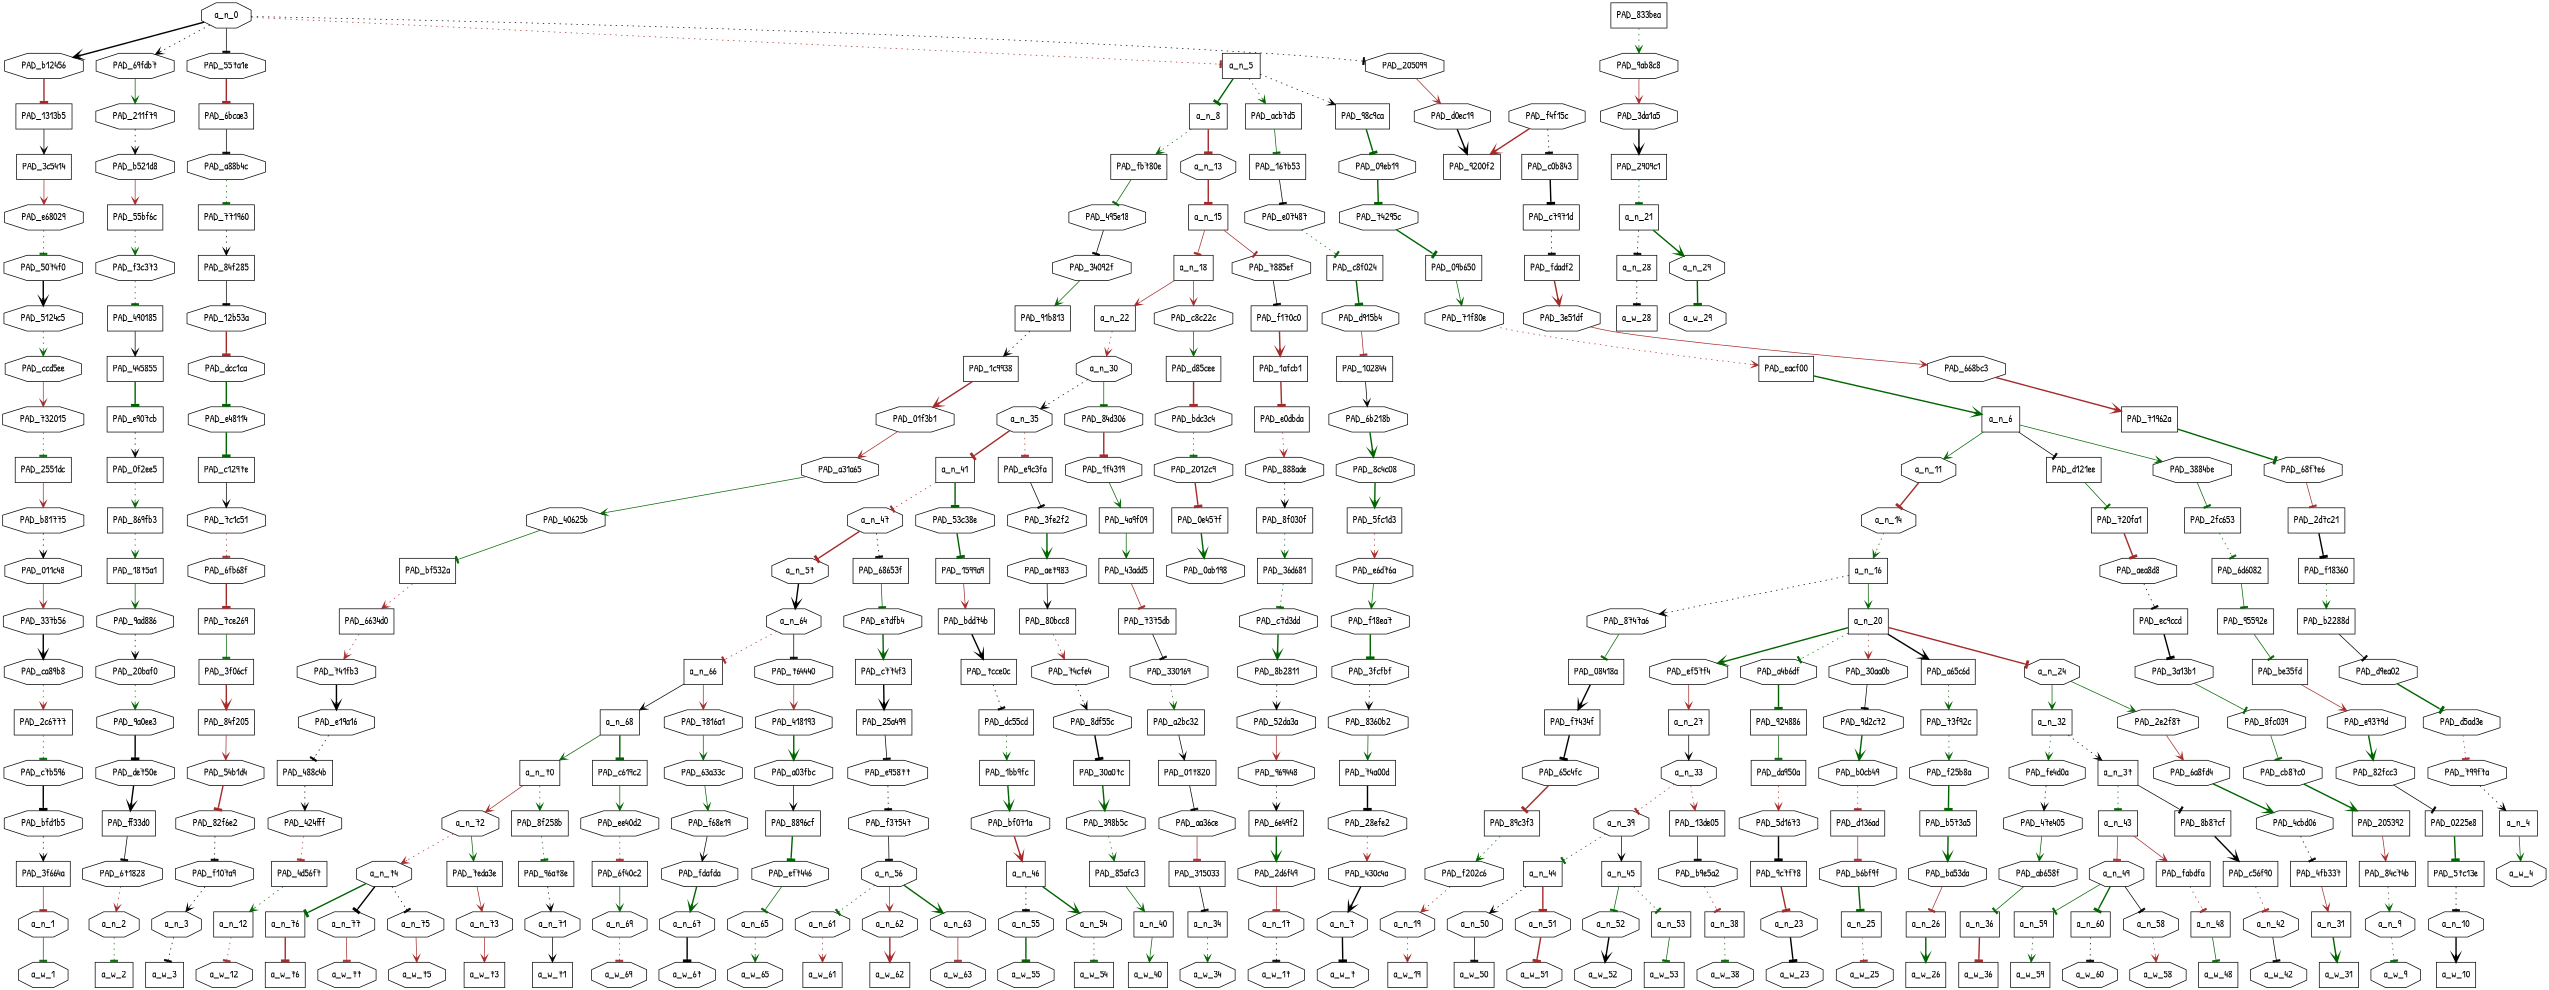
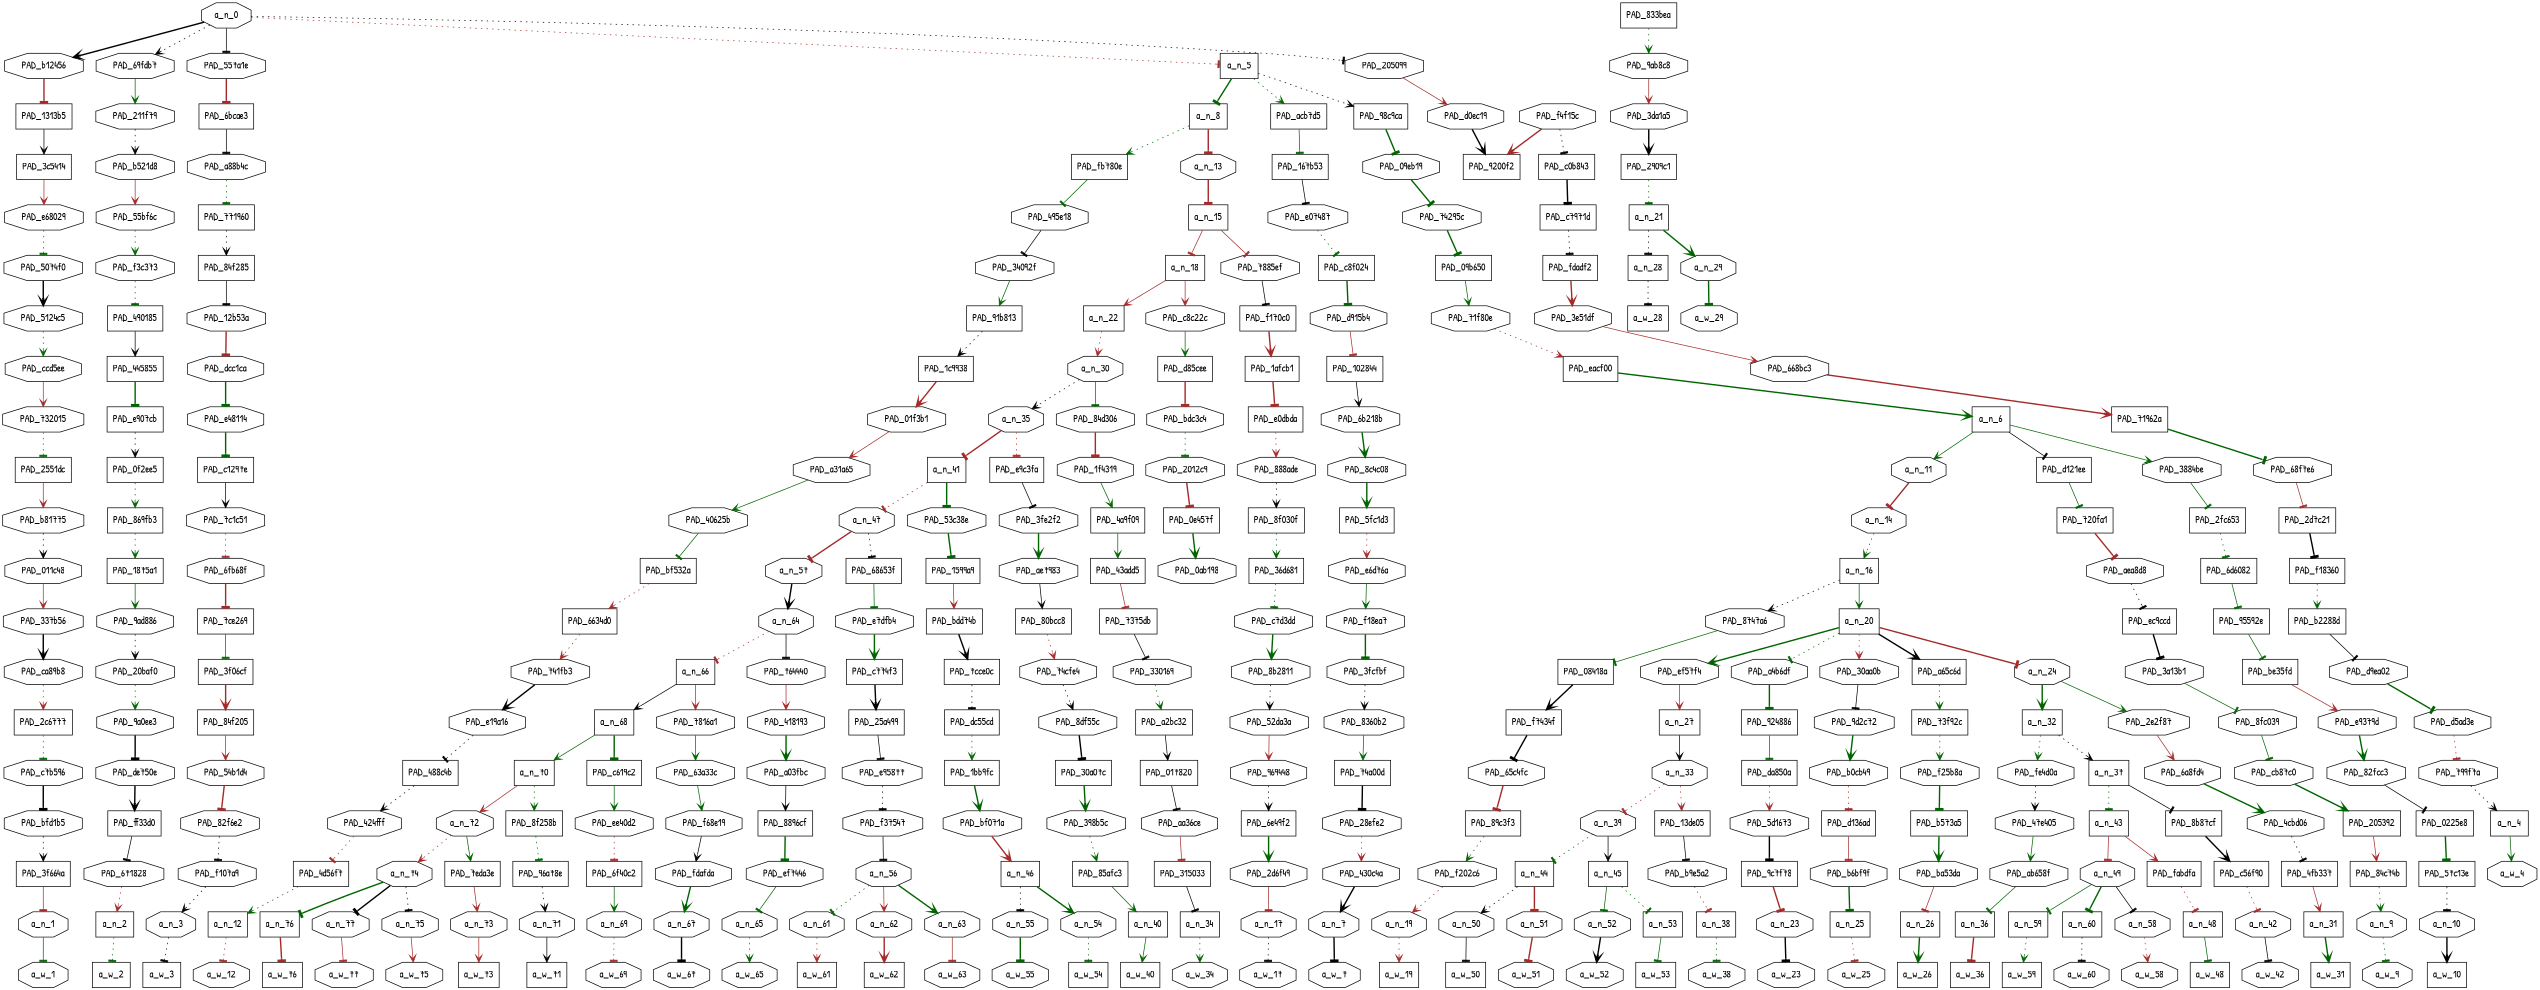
(135, 217) -> (135, 217)
(2052, 694) -> (2042, 694)
(1779, 773) -> (1769, 773)
(114, 924) -> (115, 924)
